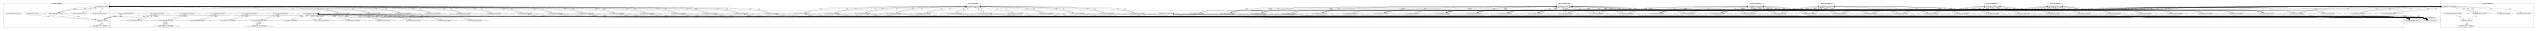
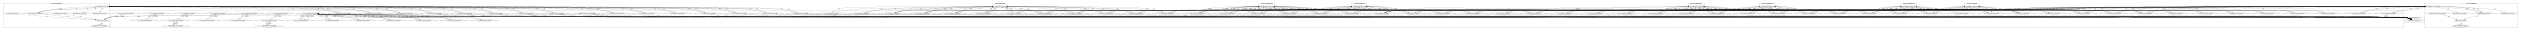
none -> (1224, 10)
(2116, 10) -> (2008, 10)
